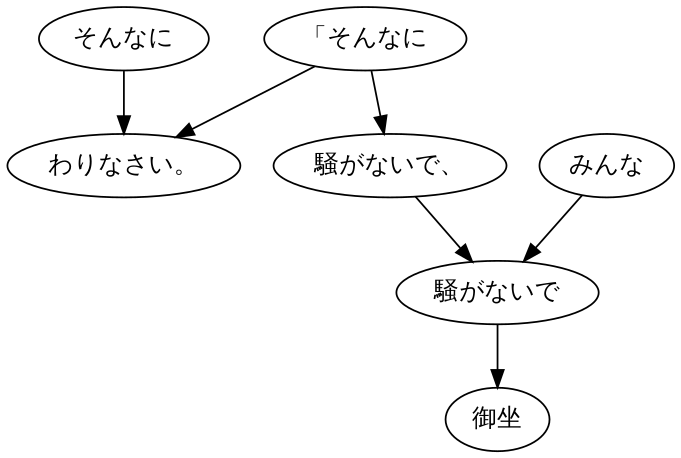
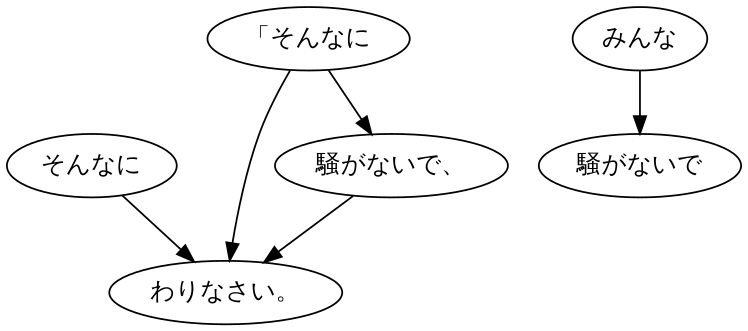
(438, 222) -> (316, 224)
(498, 419) -> none
